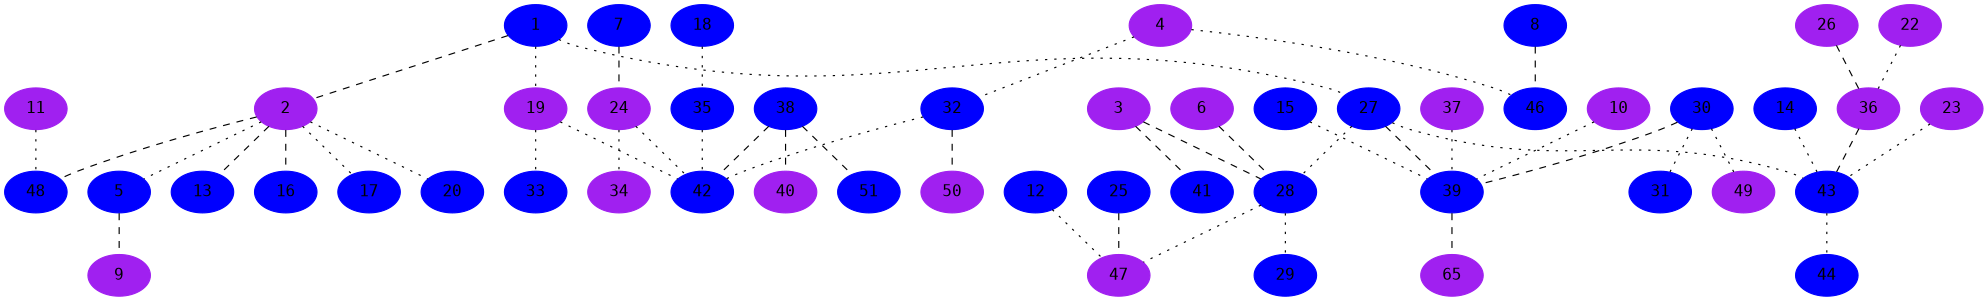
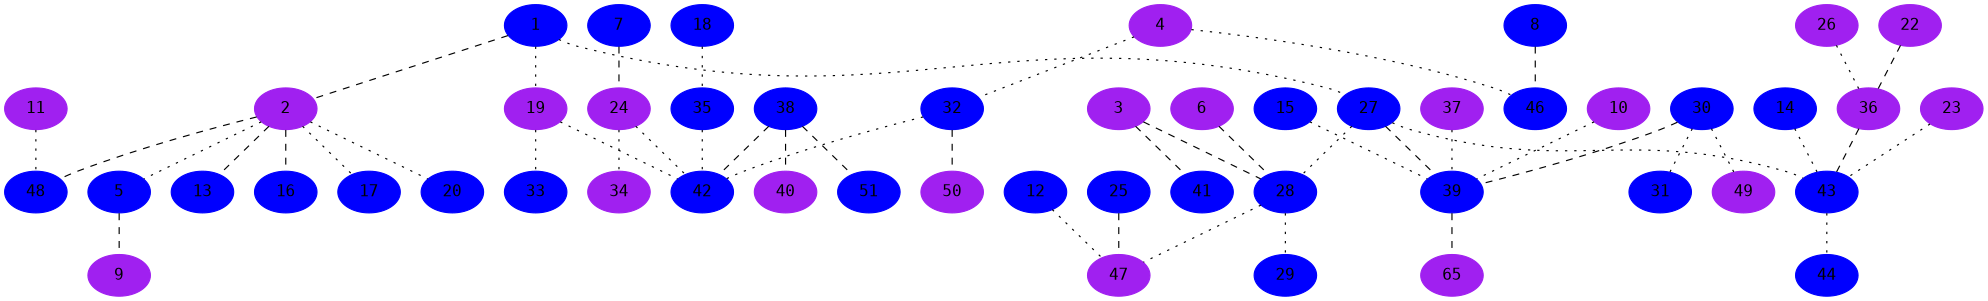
(1848, 67) -> (1848, 67)
(1889, 67) -> (1889, 67)
